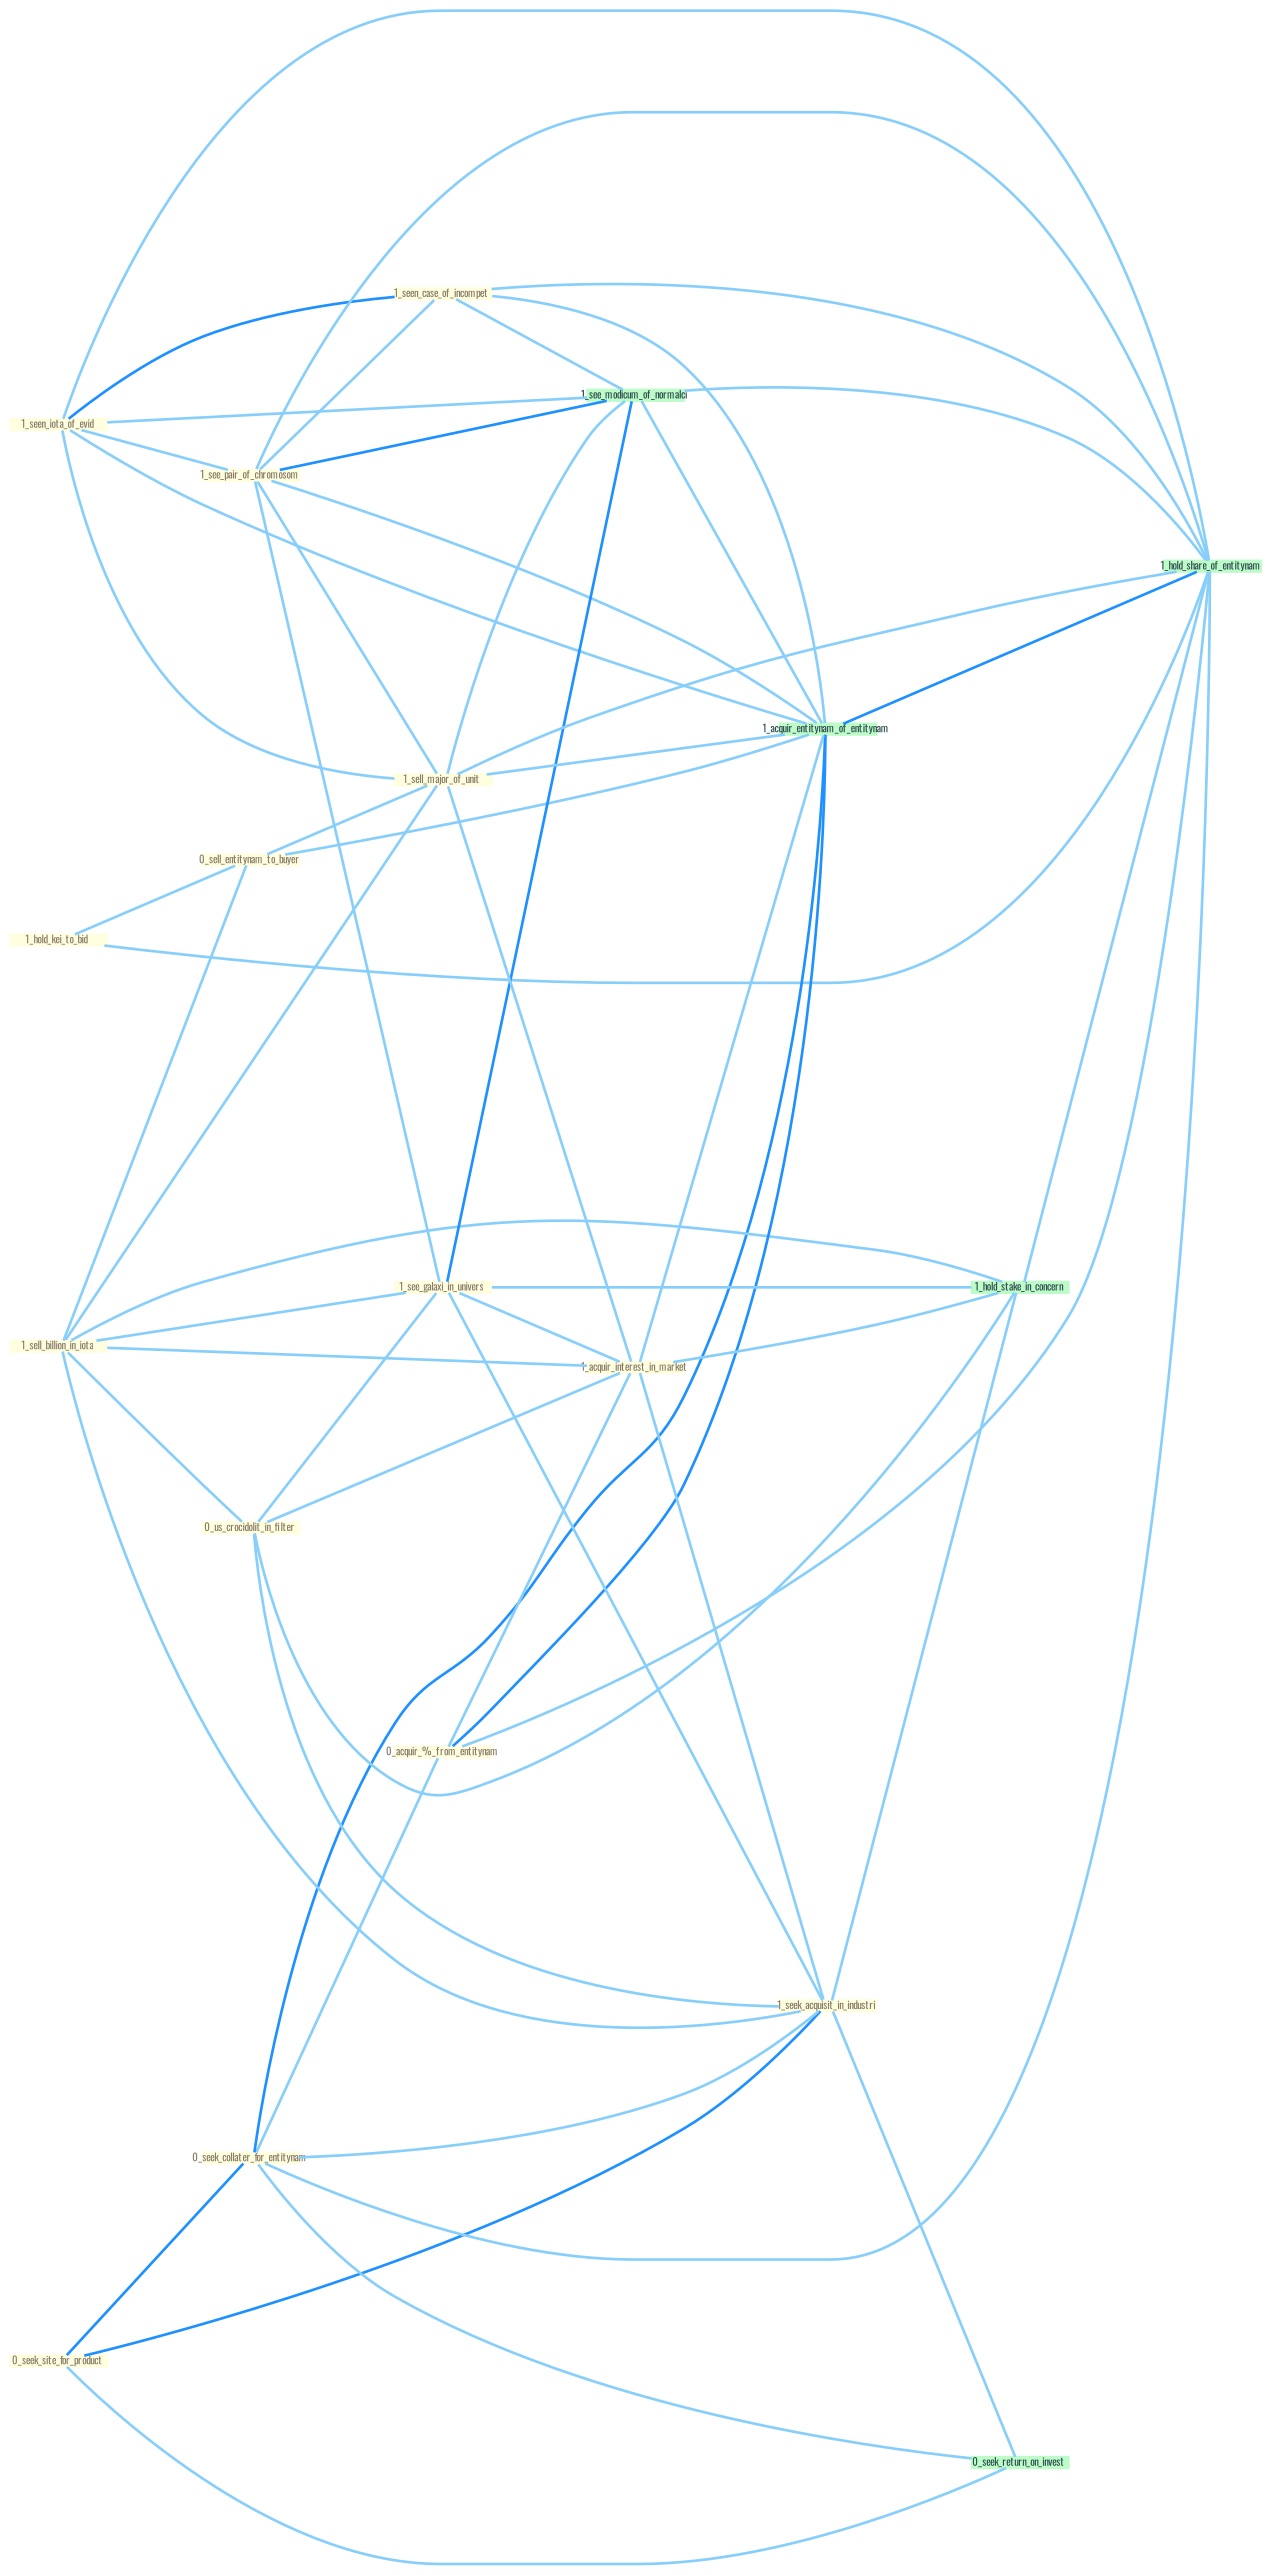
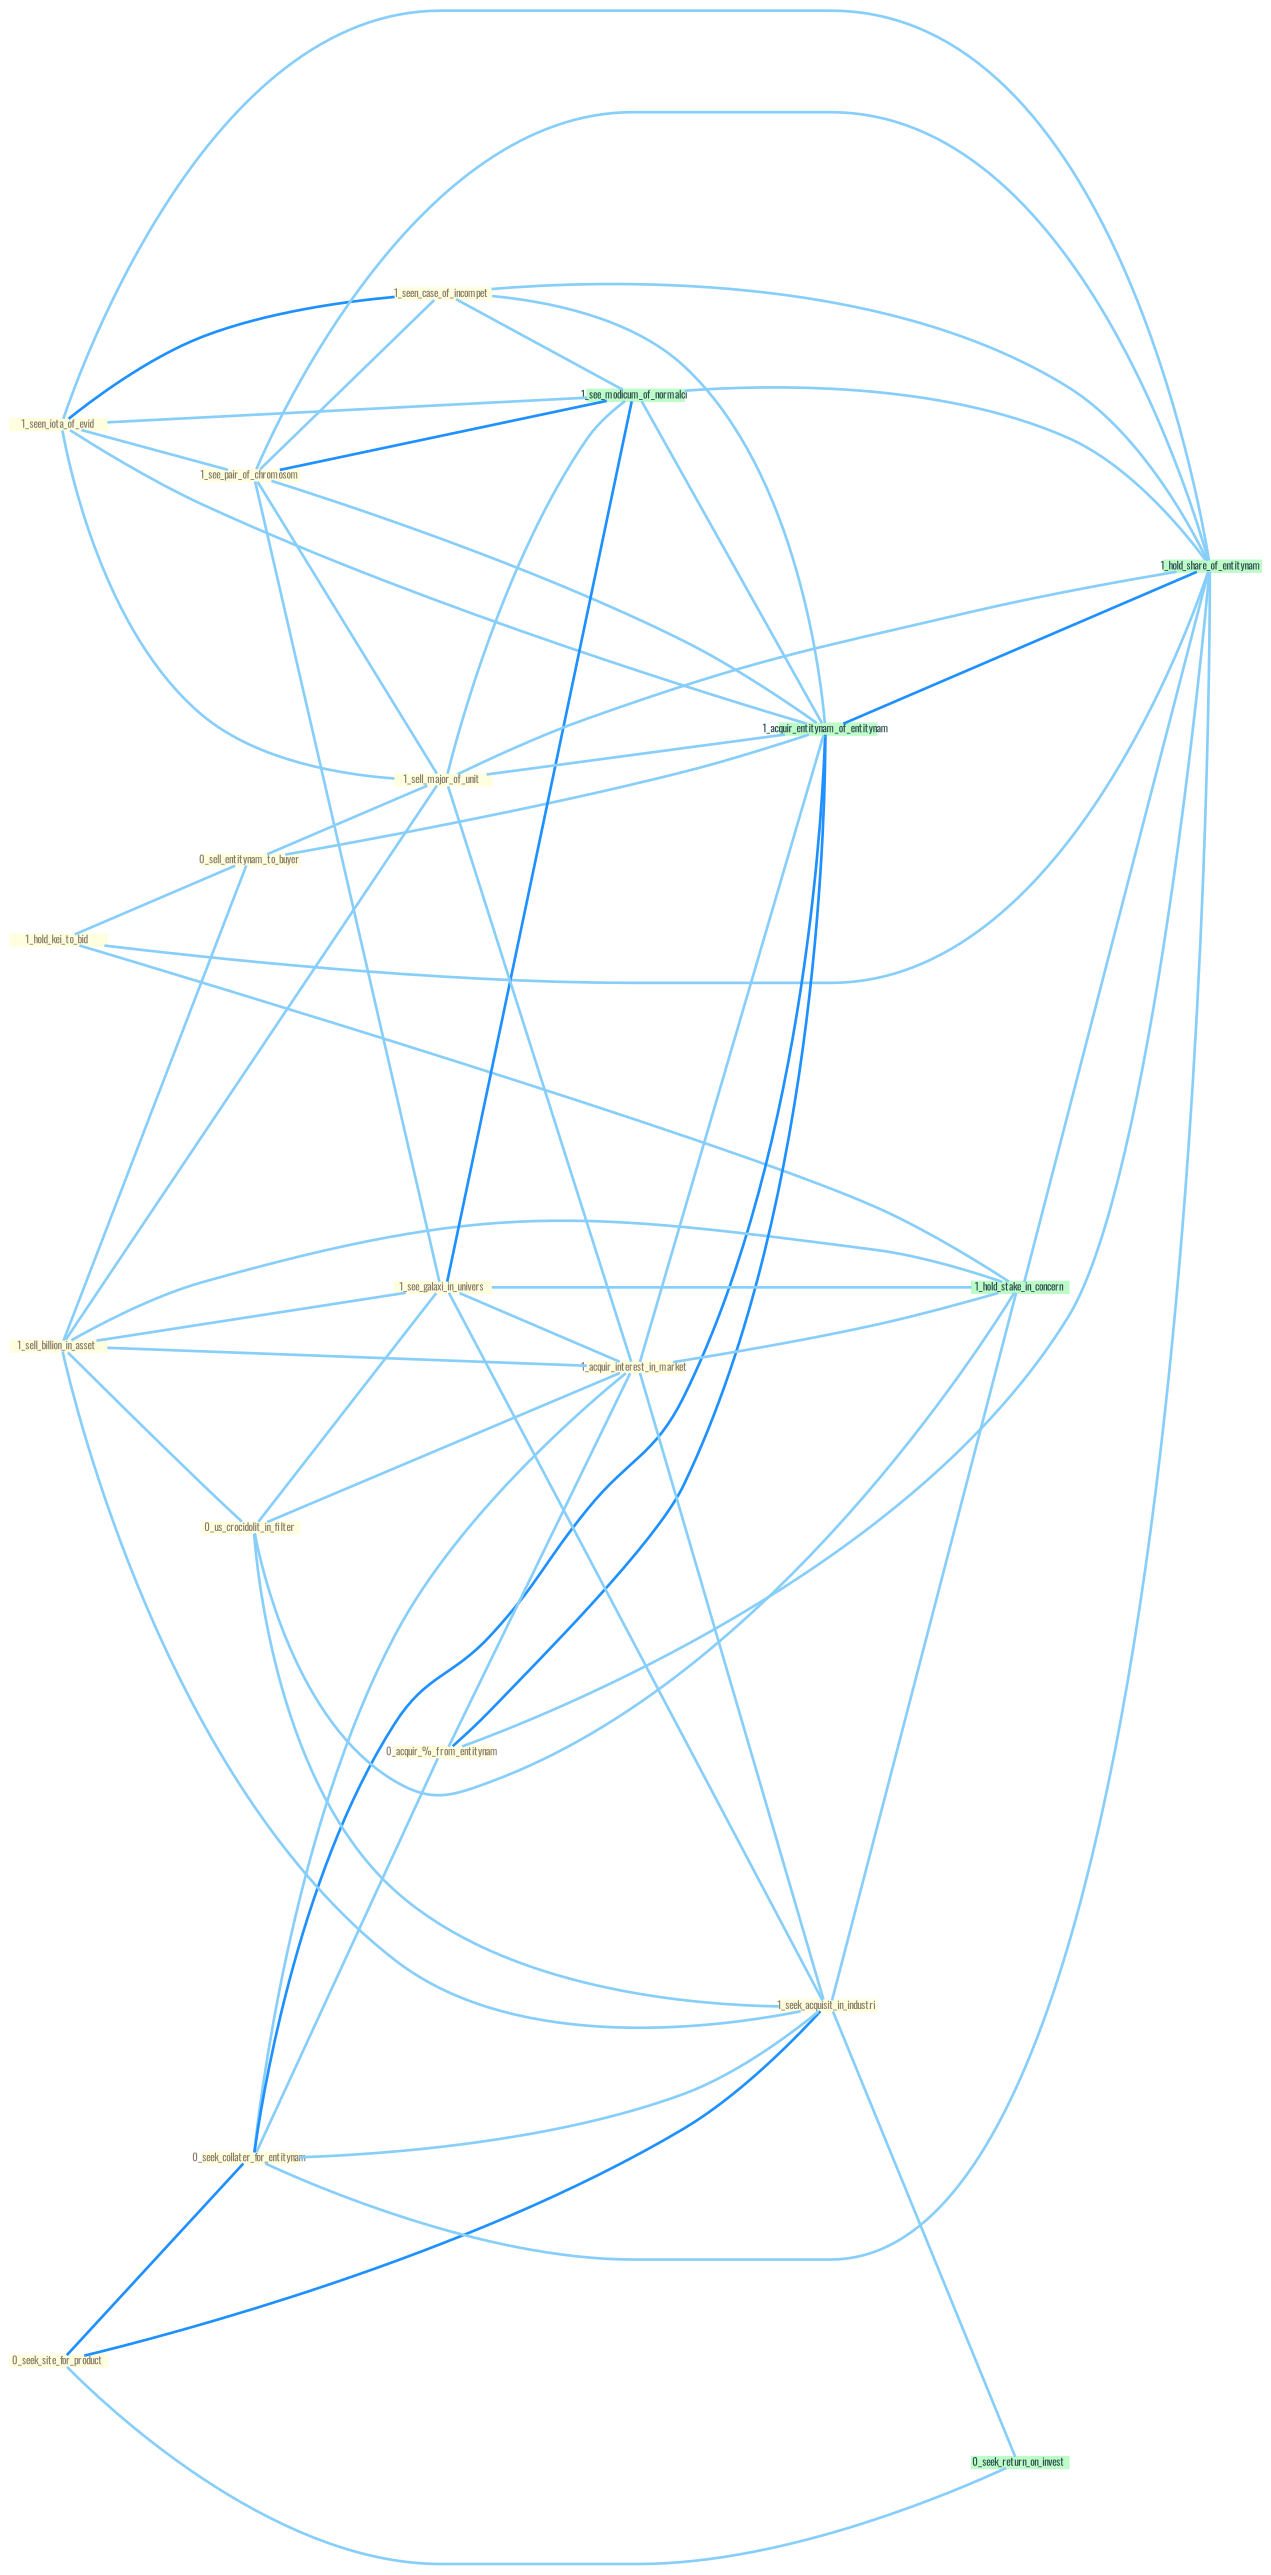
none -> (576, 1100)
(59, 1346) -> (59, 1346)
(584, 2377) -> (356, 1721)
